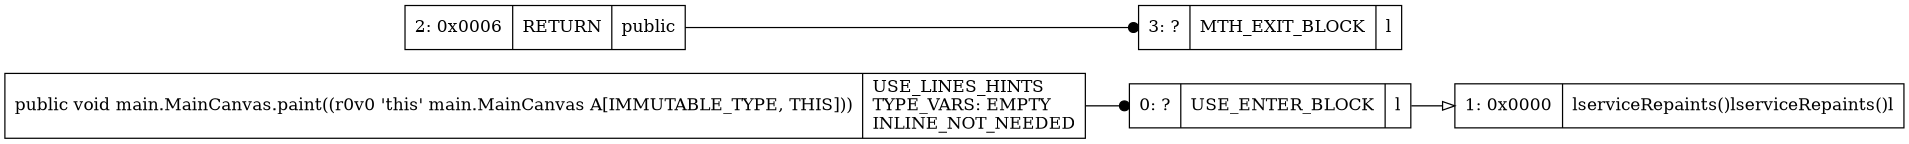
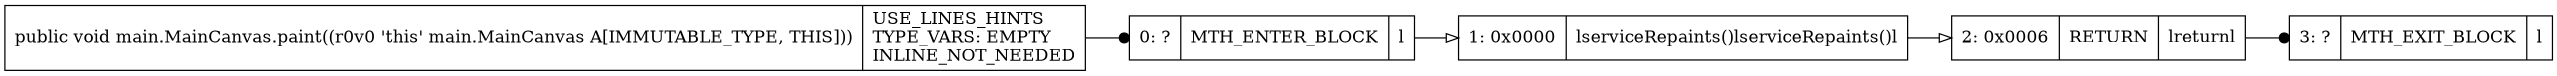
(649, 27) -> (2202, 37)
none -> (1923, 38)
(1283, 105) -> (1285, 37)
